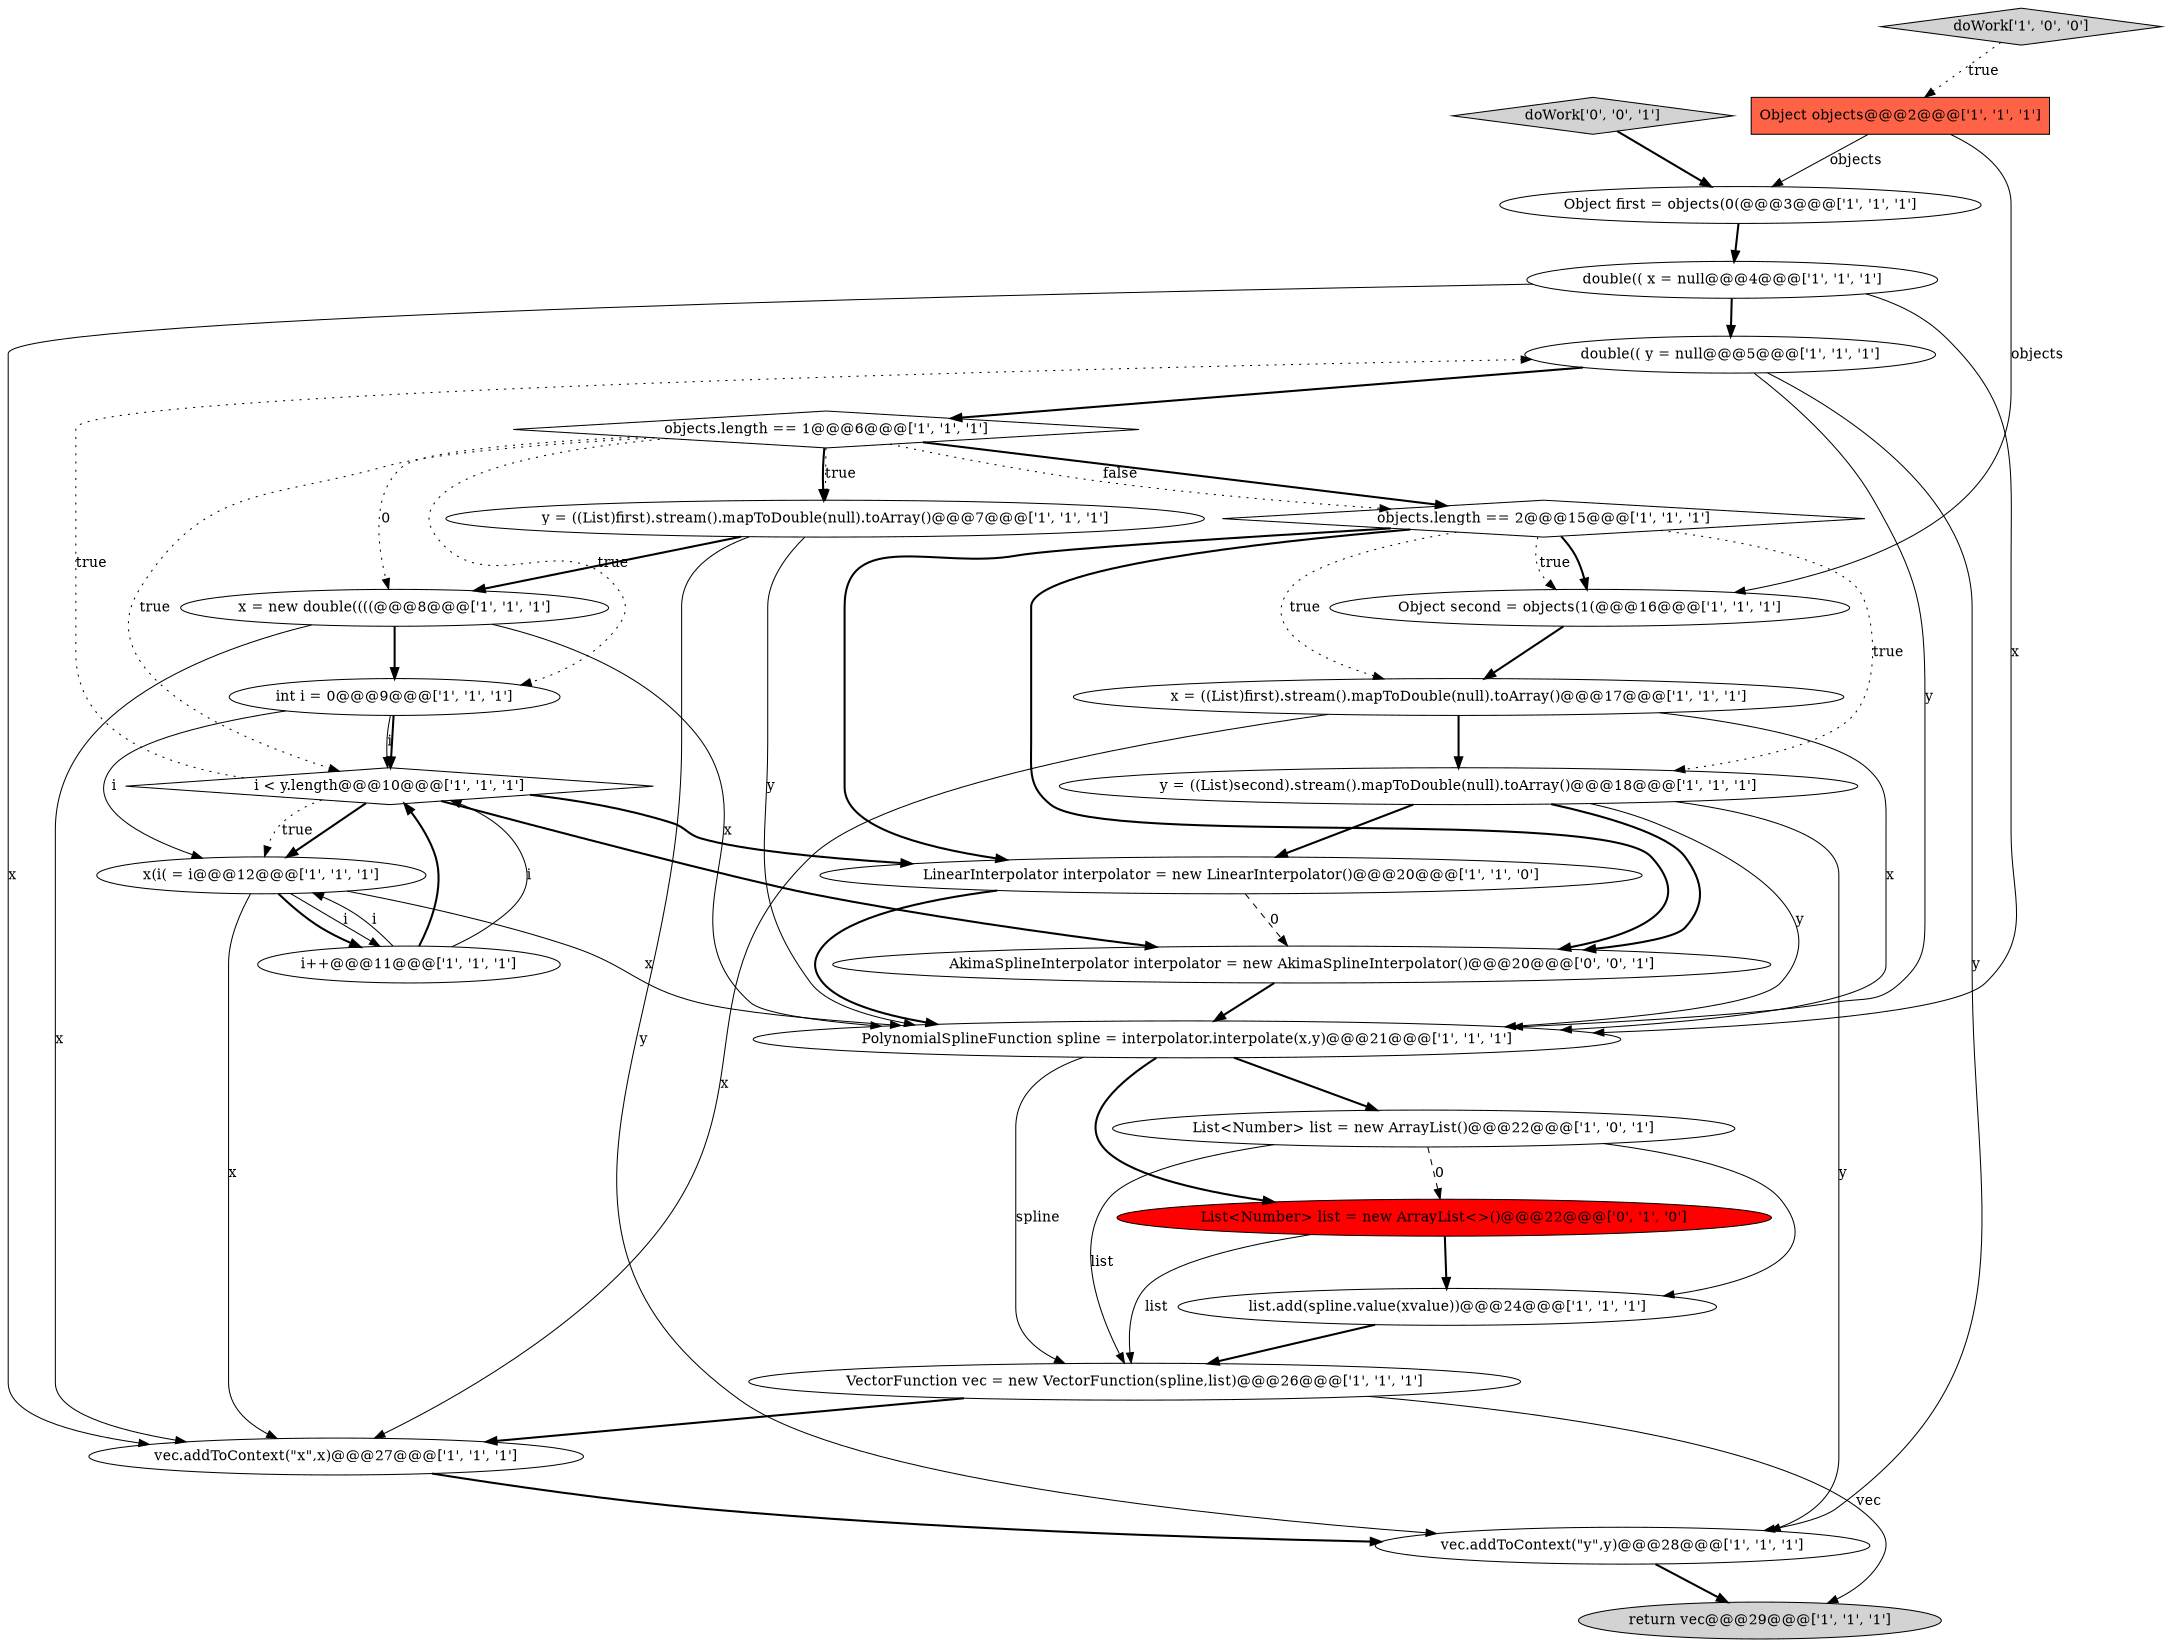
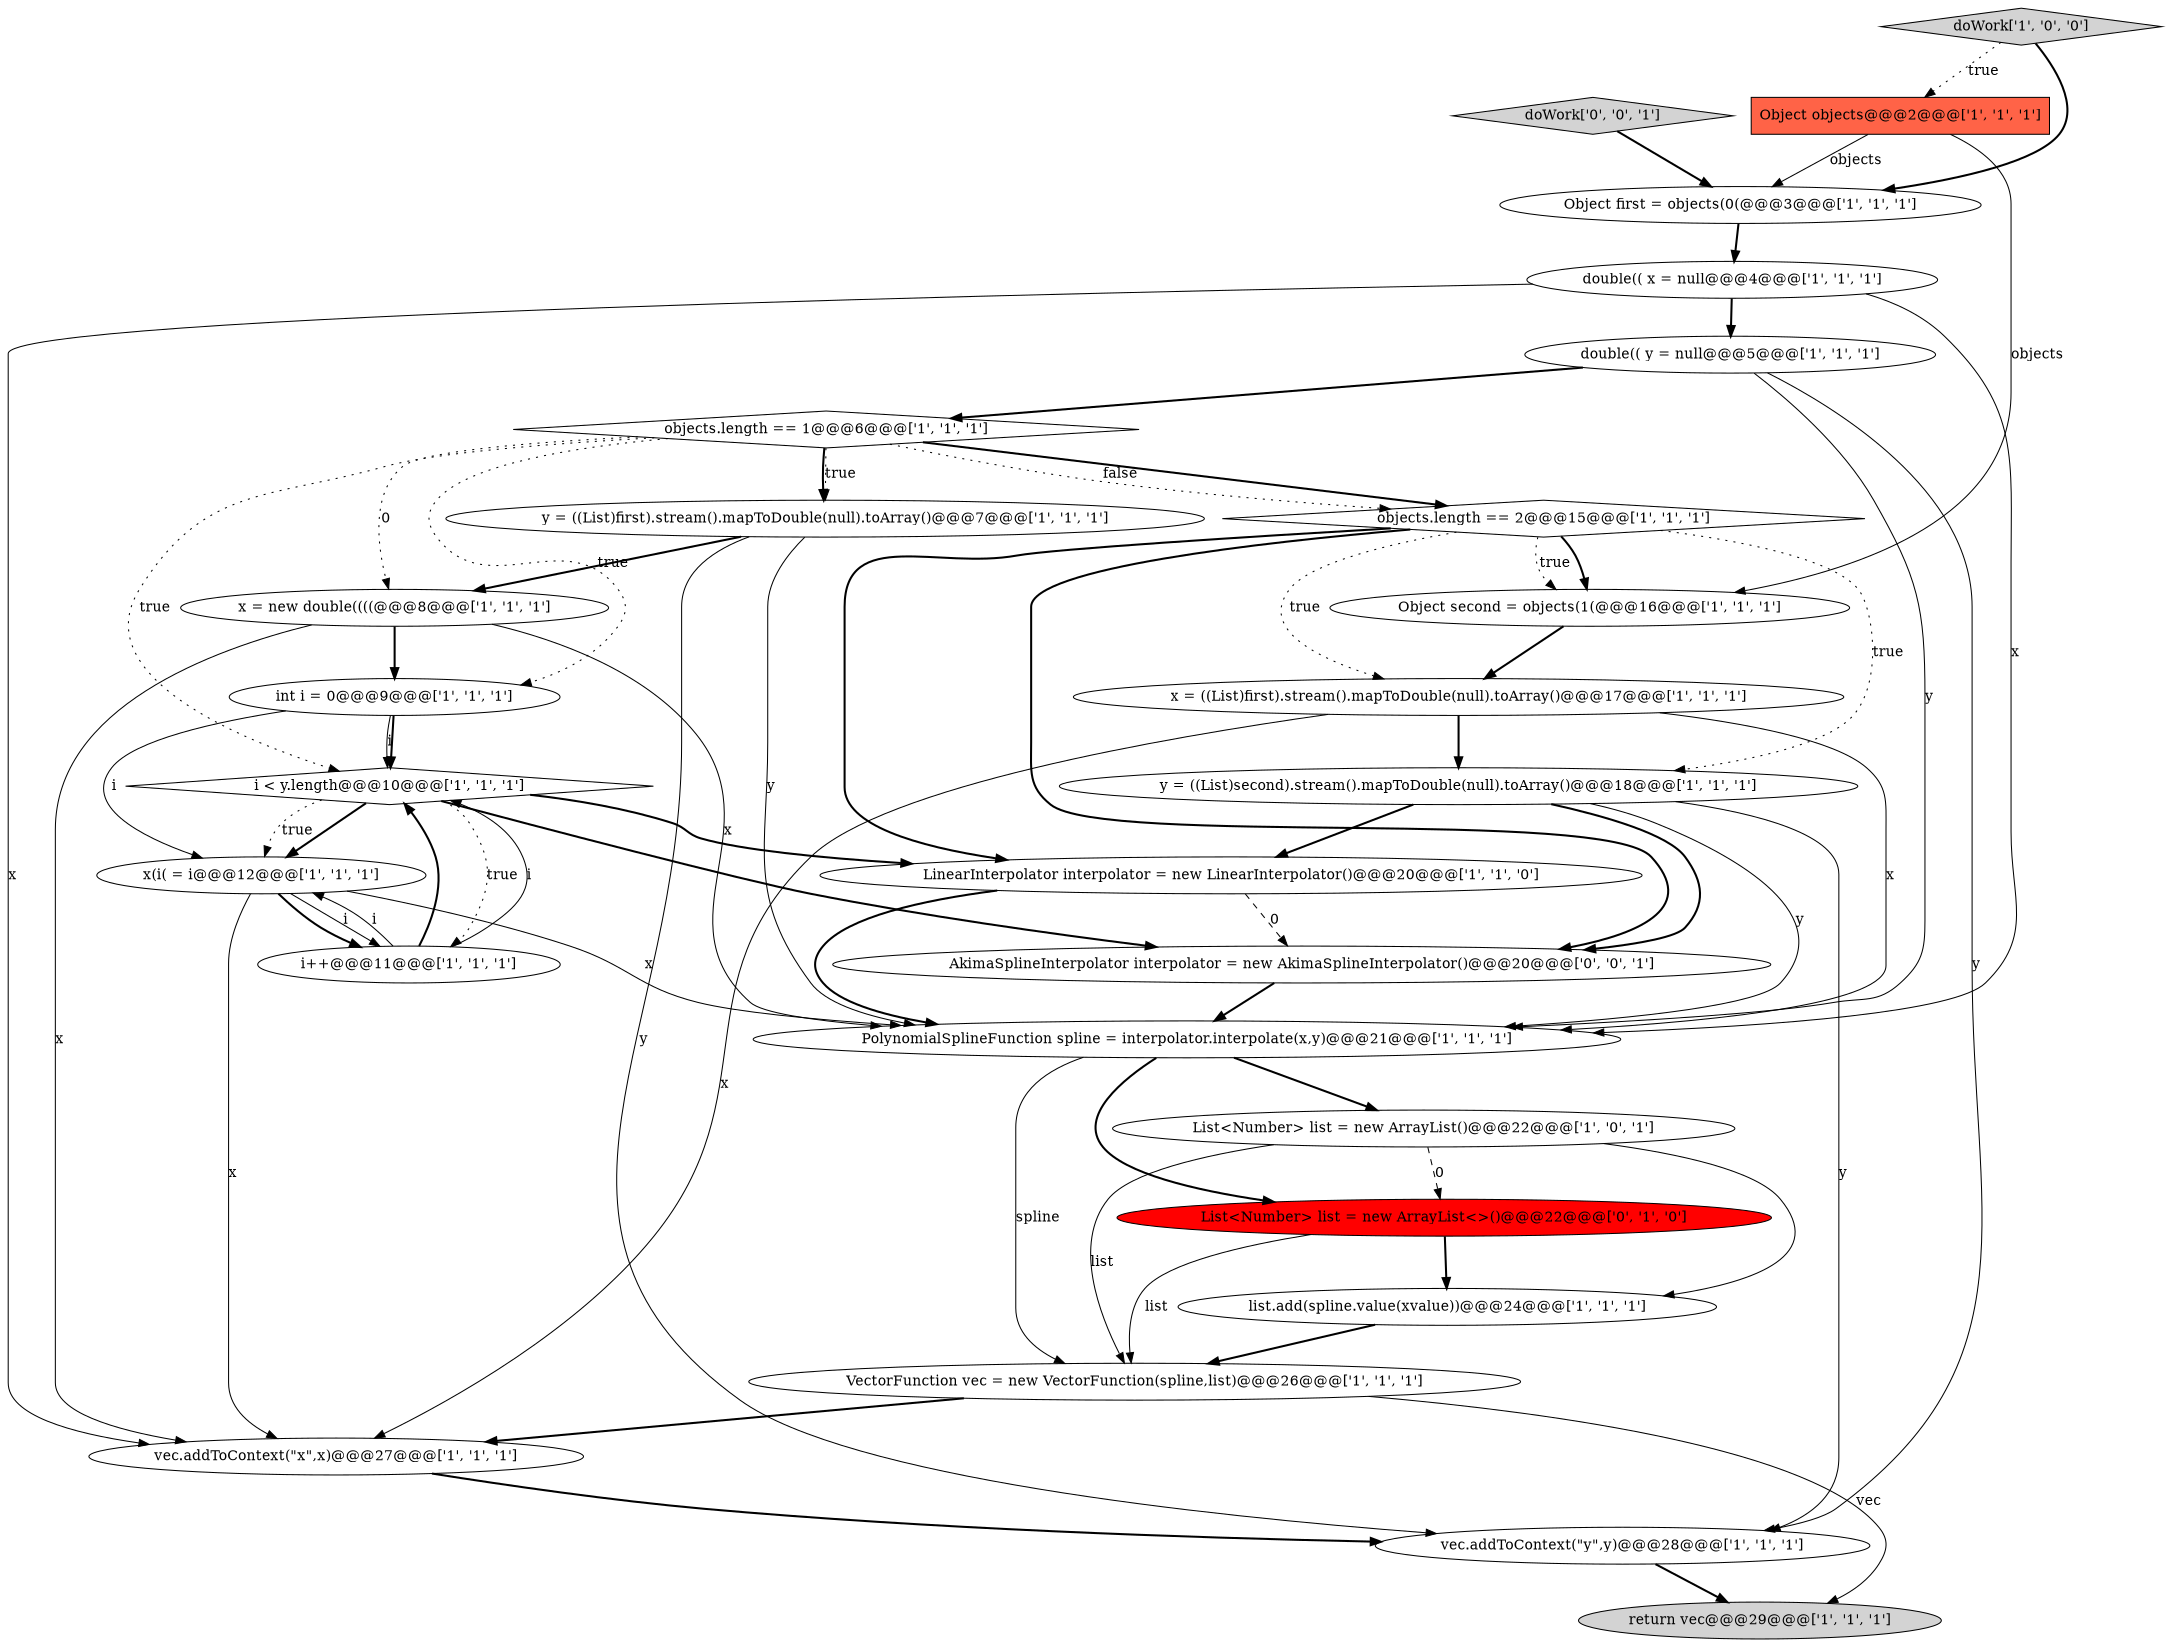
none -> (2029, 155)
(571, 387) -> (487, 866)
